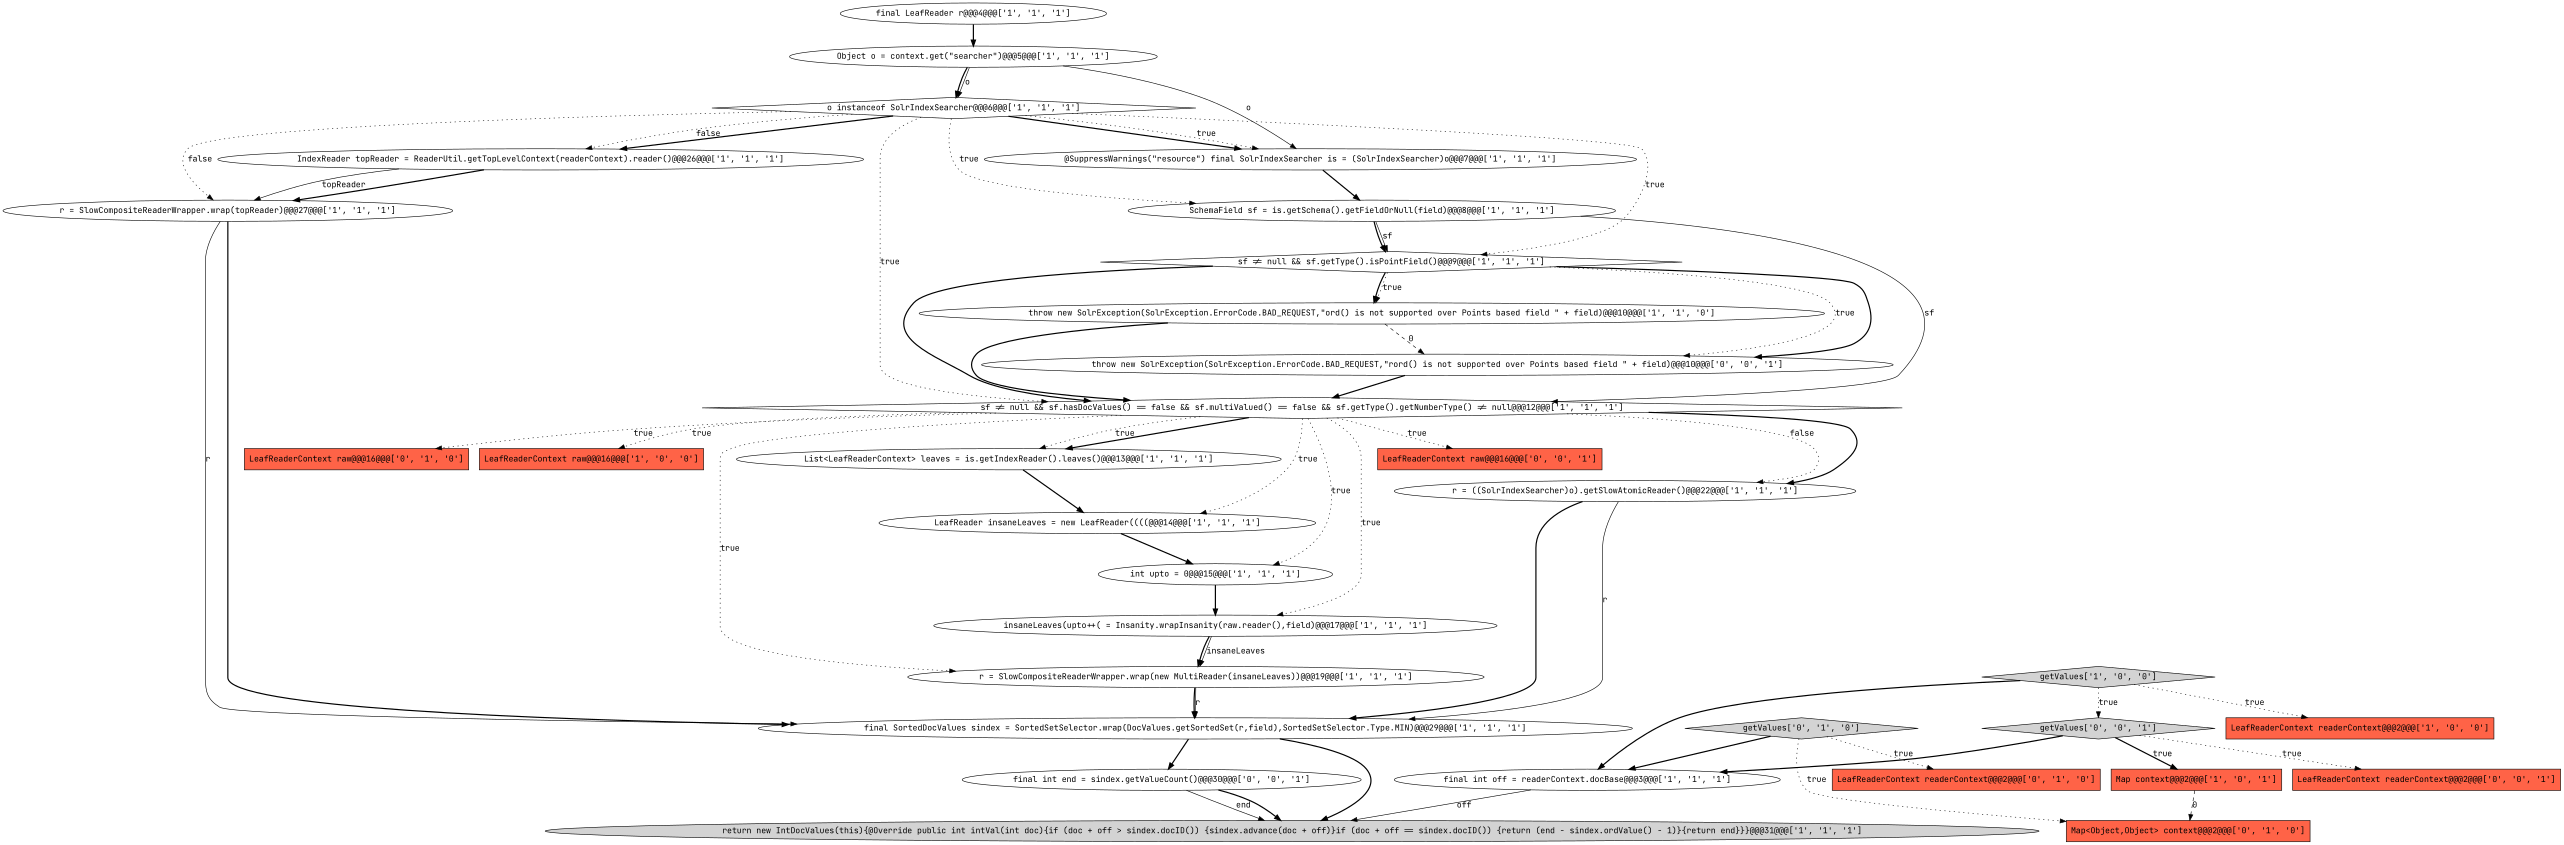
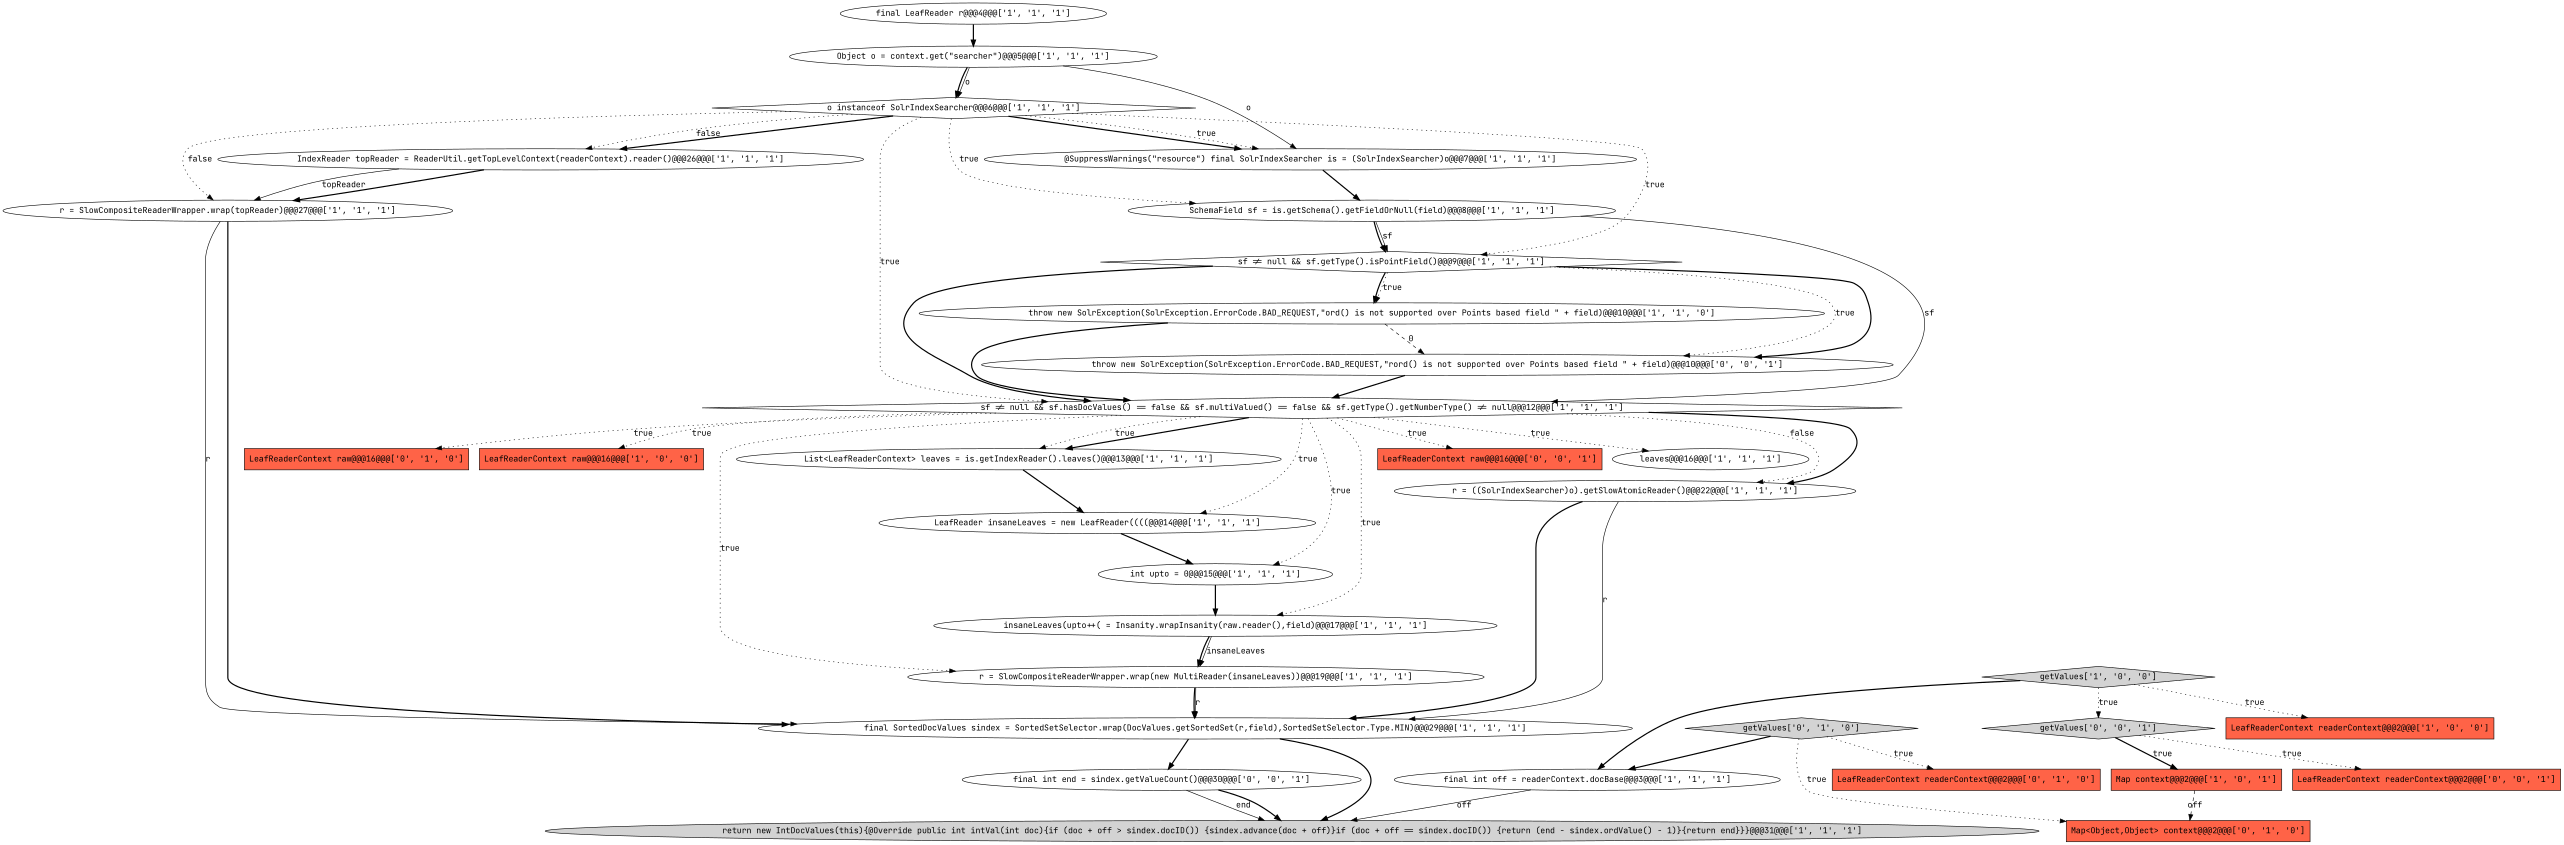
none -> (1711, 459)
(1887, 761) -> none
(2195, 805) -> (2195, 805)
